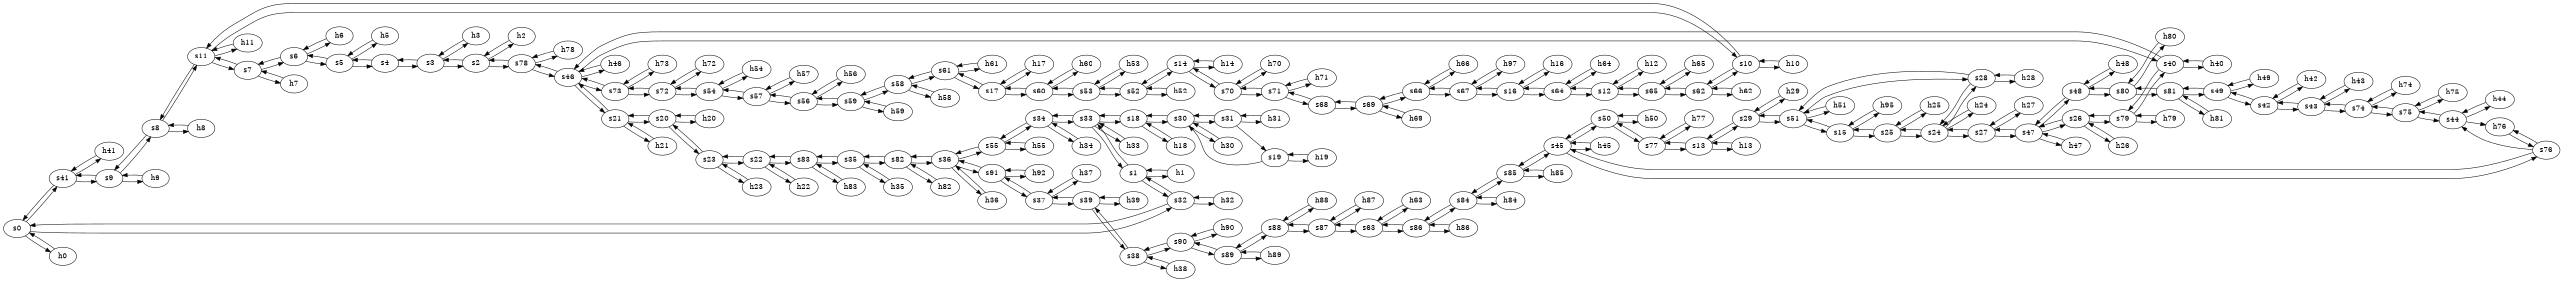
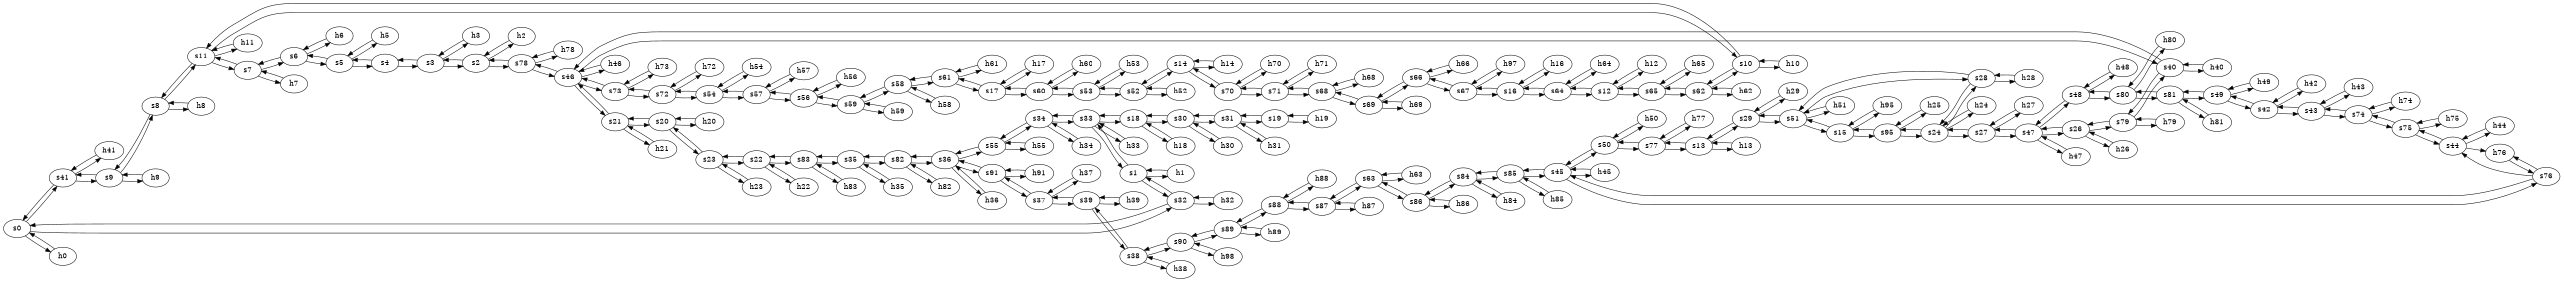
none -> (1369, 78)
(1887, 133) -> (1887, 133)
(1219, 162) -> (1254, 115)
(1039, 173) -> (1039, 173)
(1228, 228) -> (1228, 257)
